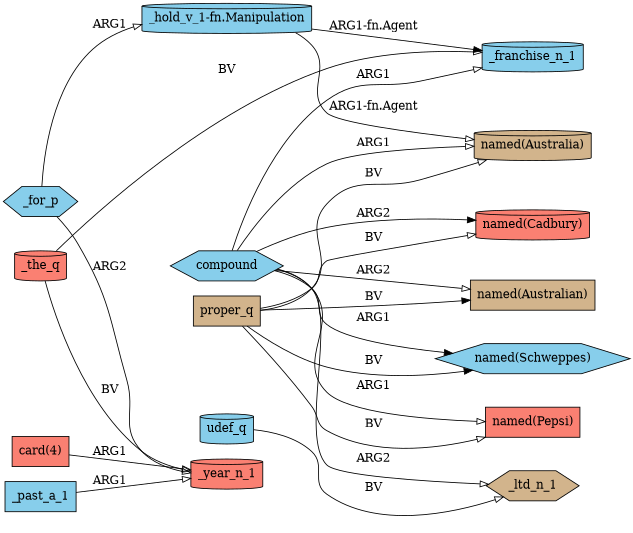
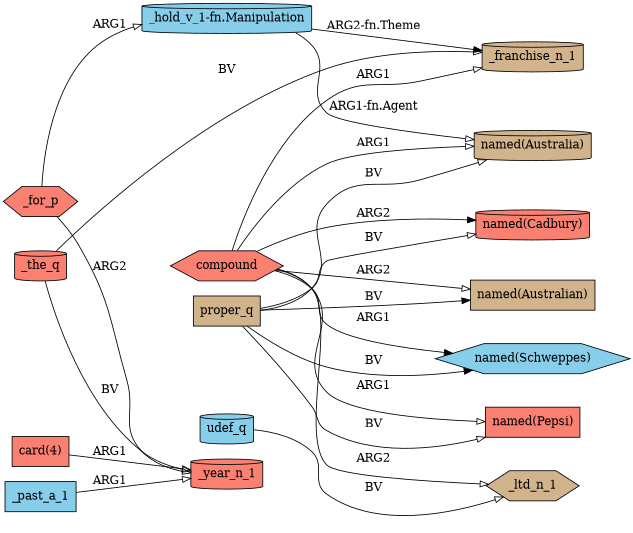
(374, 26) -> (374, 26)
(533, 57) -> (533, 57)
(41, 202) -> (41, 202)
(227, 266) -> (227, 266)
